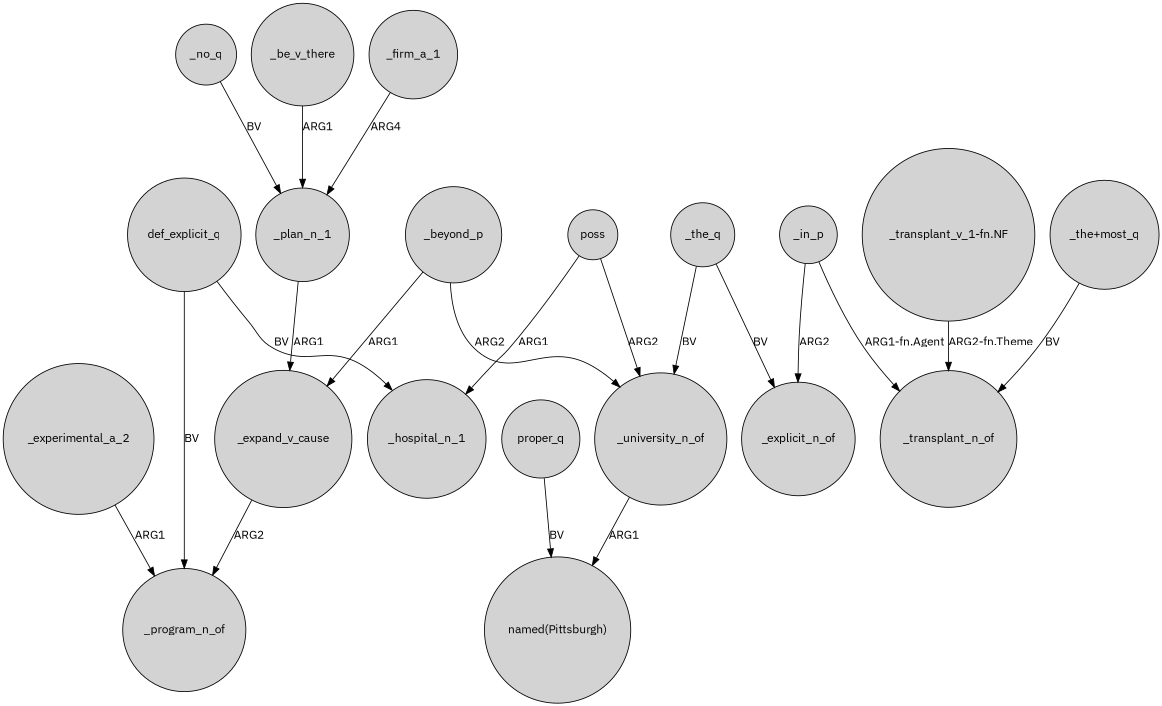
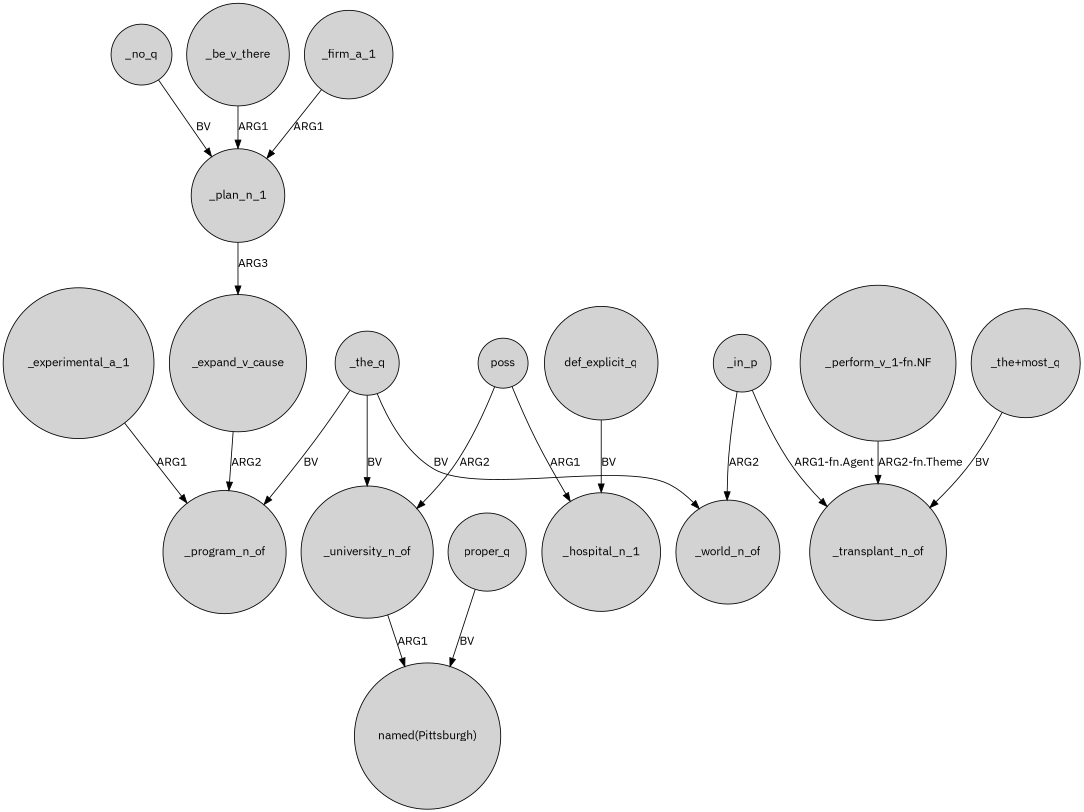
(386, 127) -> (309, 127)
(454, 235) -> none
(949, 235) -> (878, 363)
(309, 342) -> (254, 264)
(184, 426) -> (311, 445)
(79, 439) -> (79, 363)
(798, 439) -> (728, 552)
